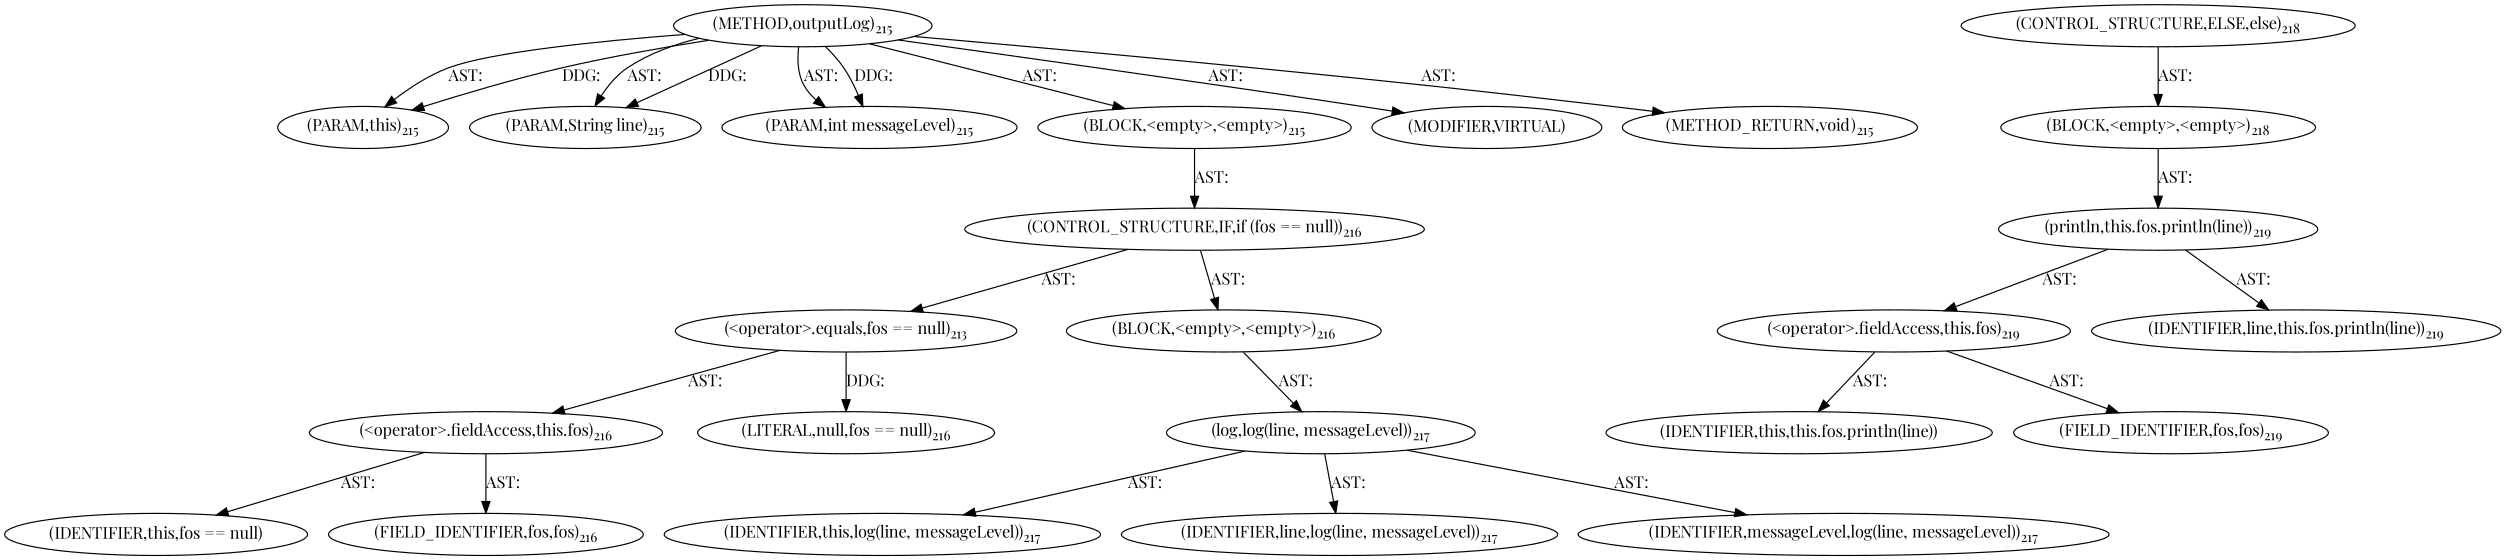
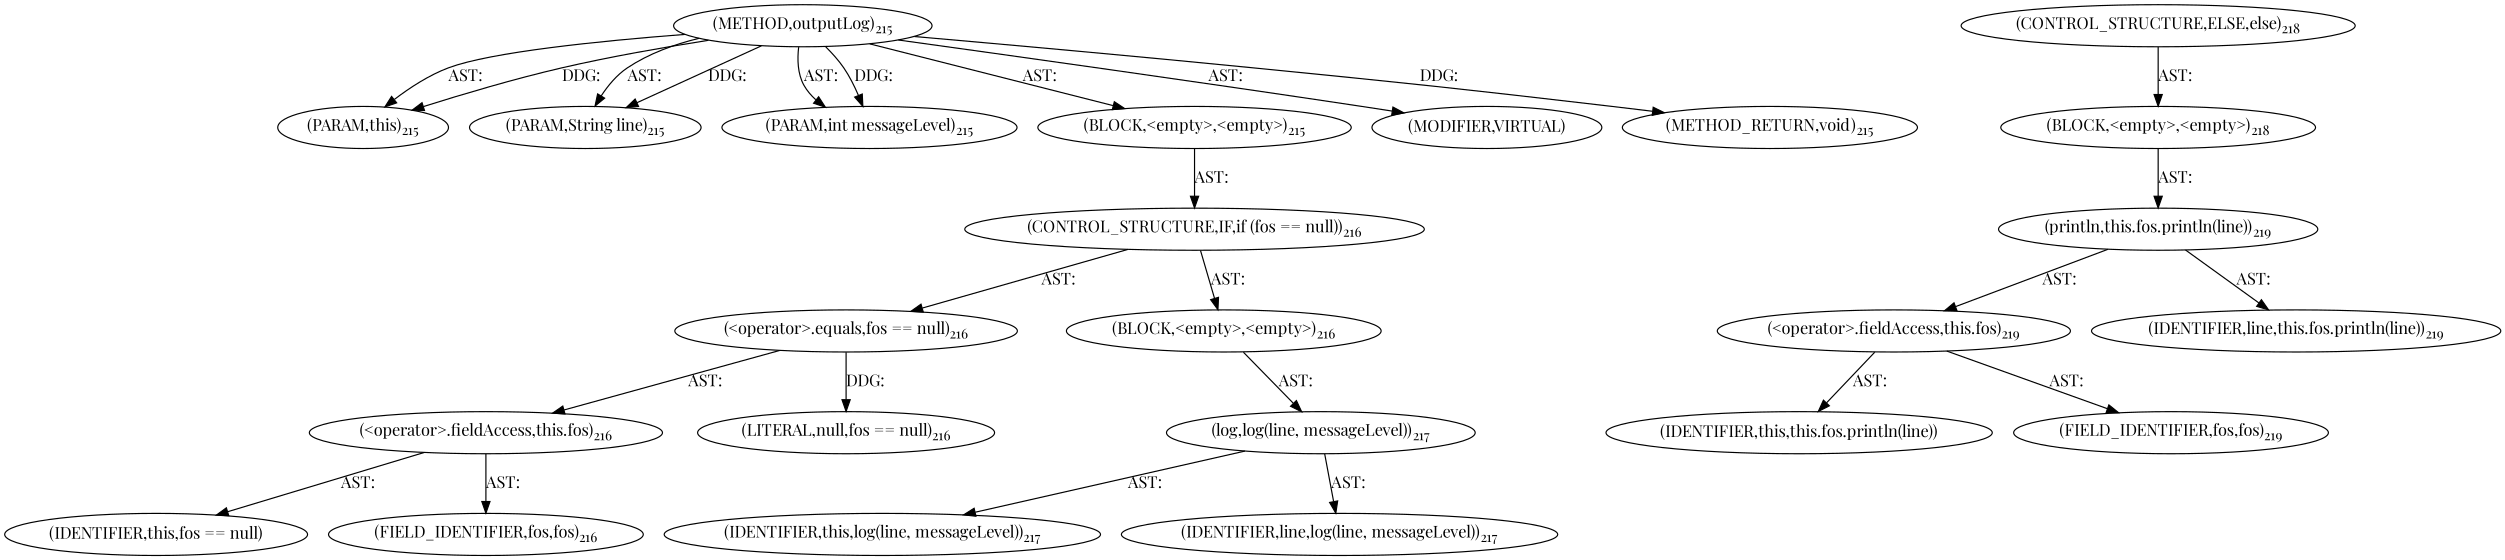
(1441, 77) -> (1441, 77)
(959, 329) -> (959, 329)
(1844, 534) -> none
